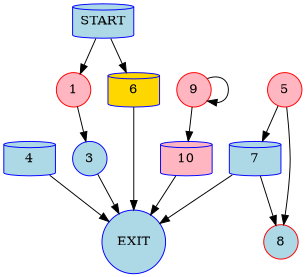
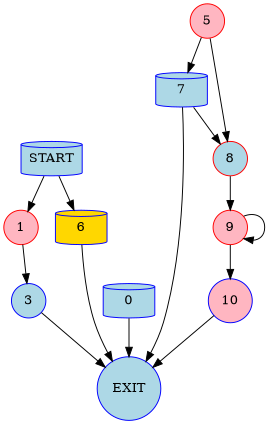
(30, 159) -> (129, 301)
(186, 159) -> (230, 301)
none -> (230, 188)
